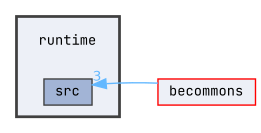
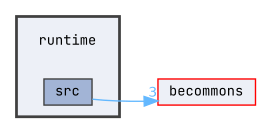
(132, 83) -> (110, 101)
